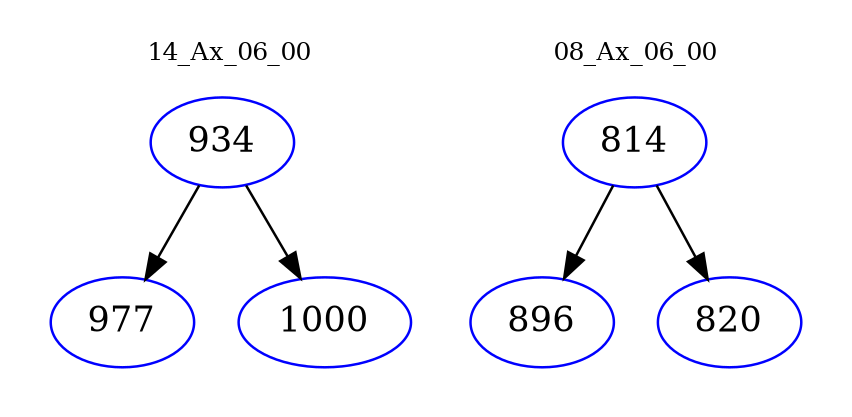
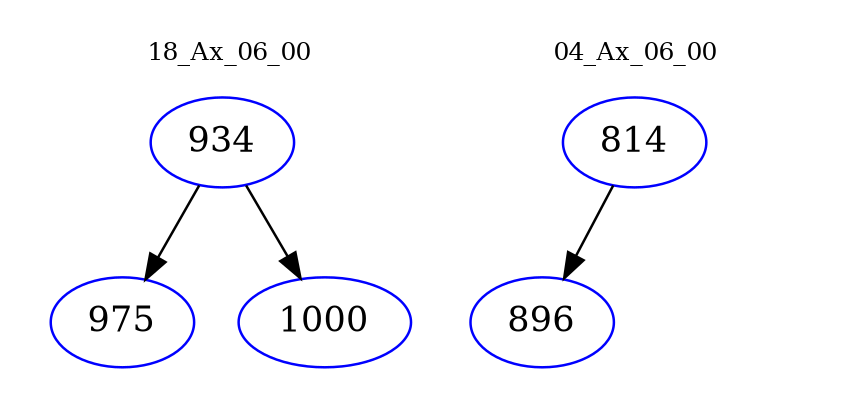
(230, 54) -> (230, 54)
(636, 54) -> (636, 54)
(122, 322) -> (122, 322)
(730, 322) -> none
